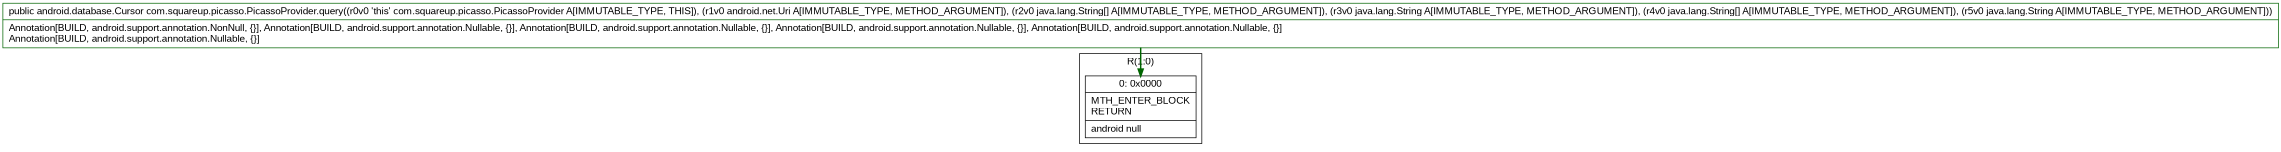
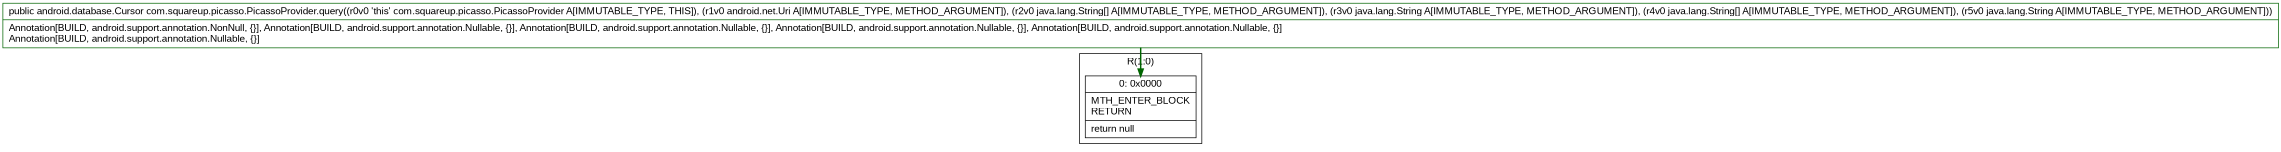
(1116, 129) -> (1113, 129)
